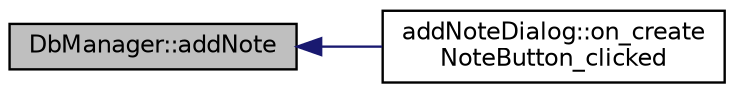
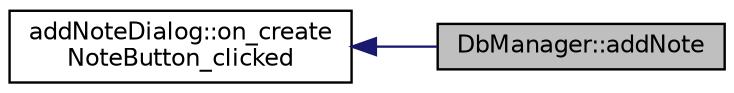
(352, 47) -> (407, 47)
